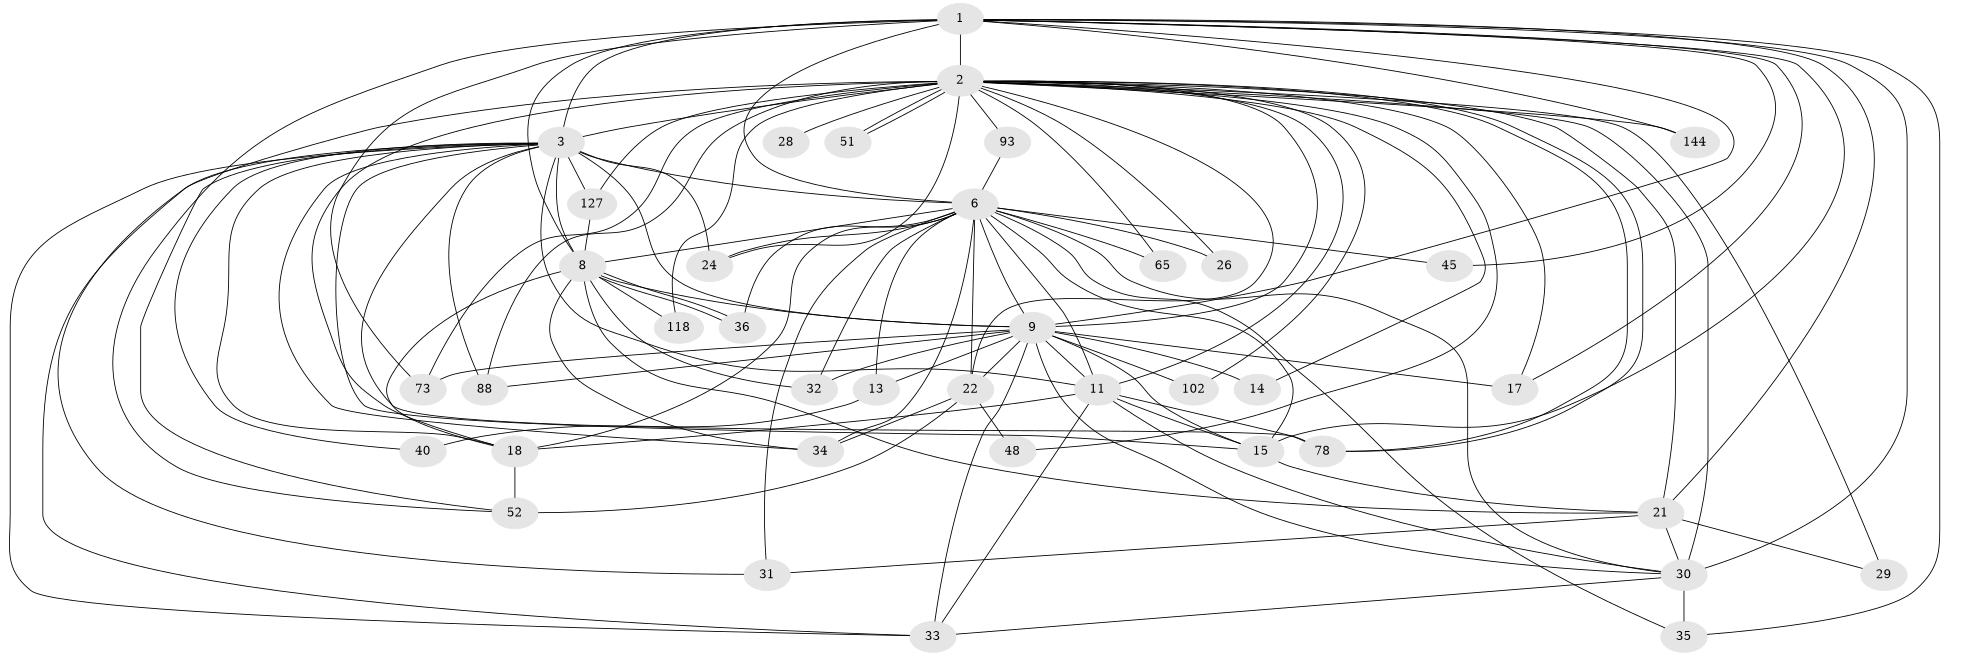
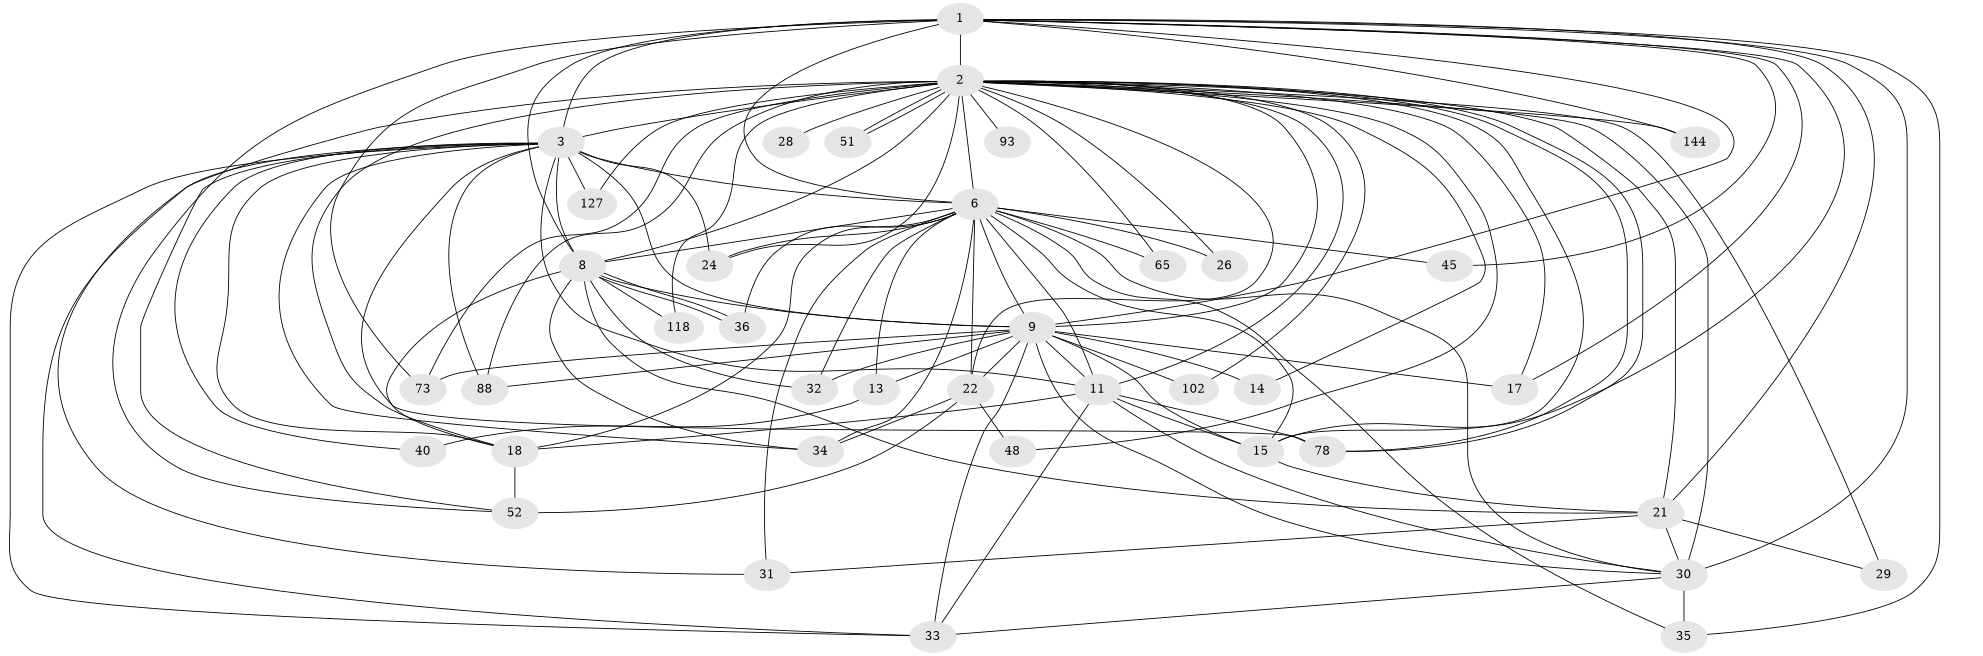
(991, 173) -> (968, 142)
(587, 240) -> (790, 203)
(369, 406) -> (1512, 160)
